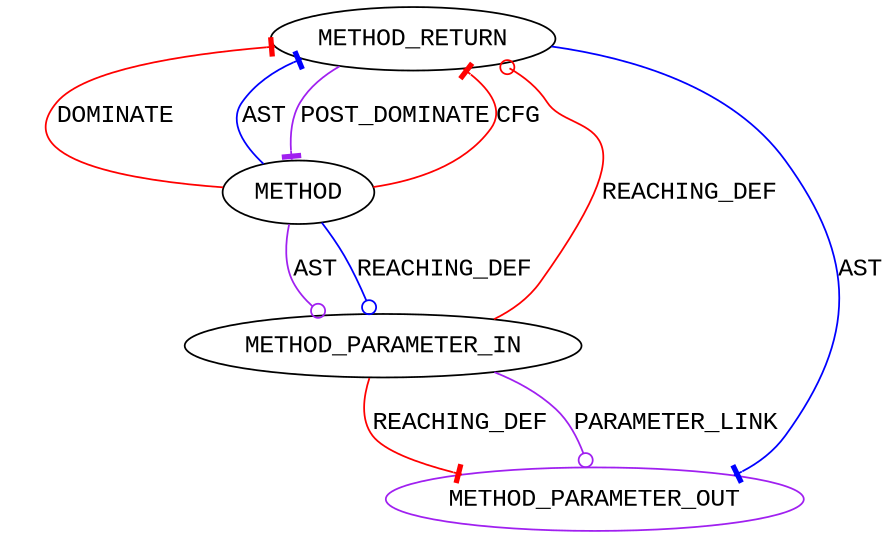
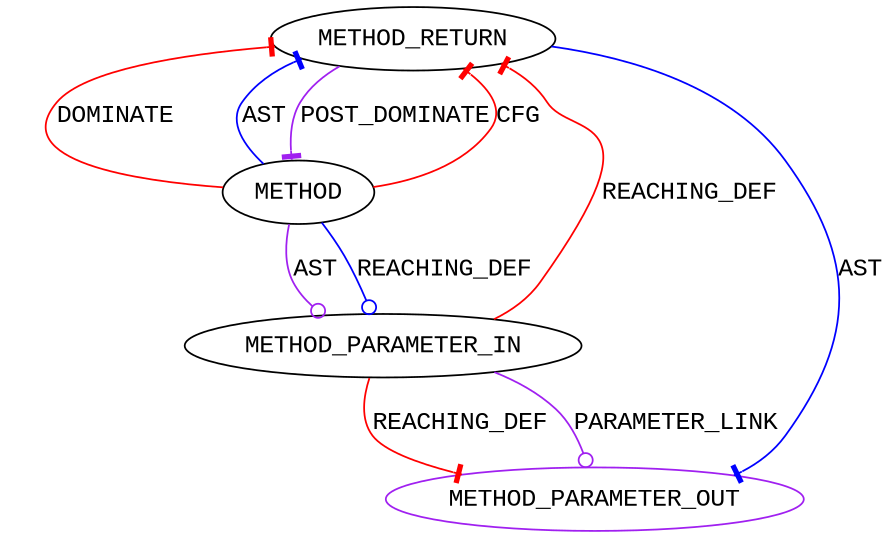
(595, 190) -> (595, 190)
